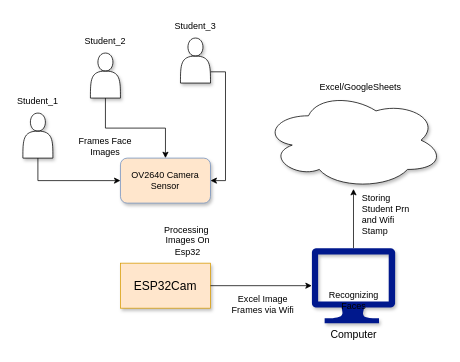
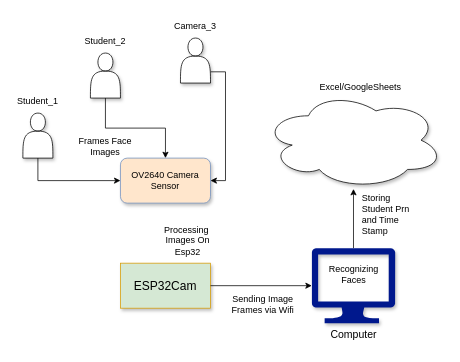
(195, 27) -> (195, 27)
(387, 214) -> (387, 214)
(165, 285) -> (165, 285)
(353, 300) -> (353, 274)
(263, 304) -> (263, 304)
